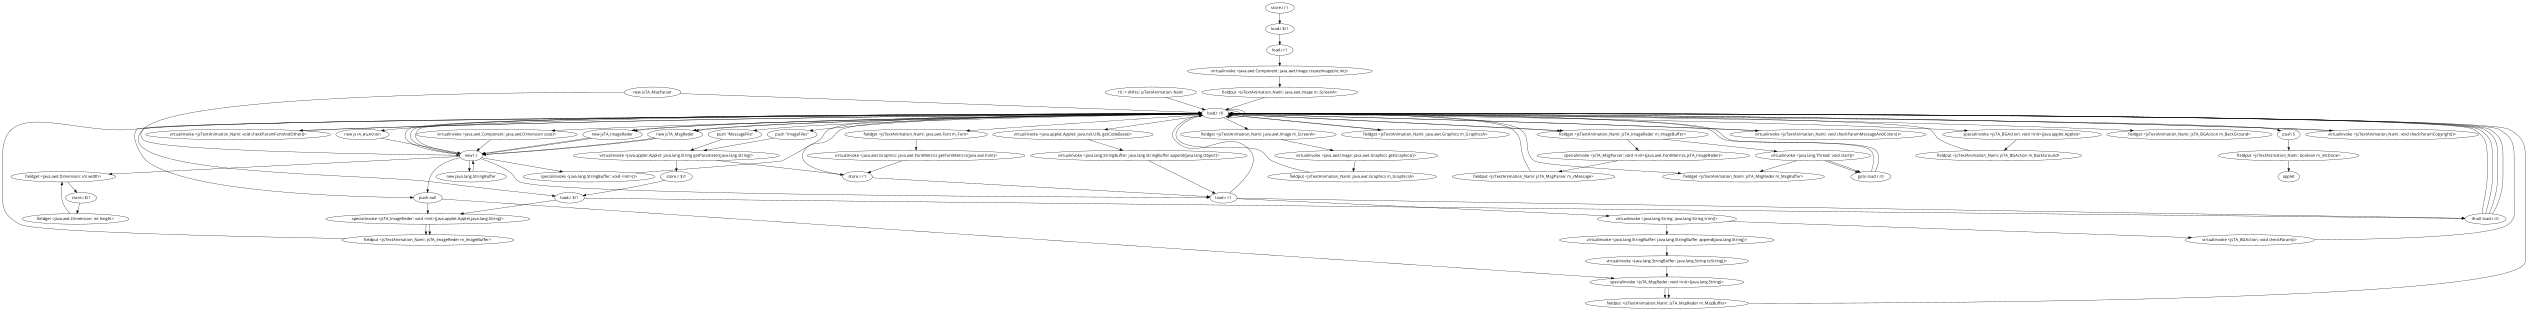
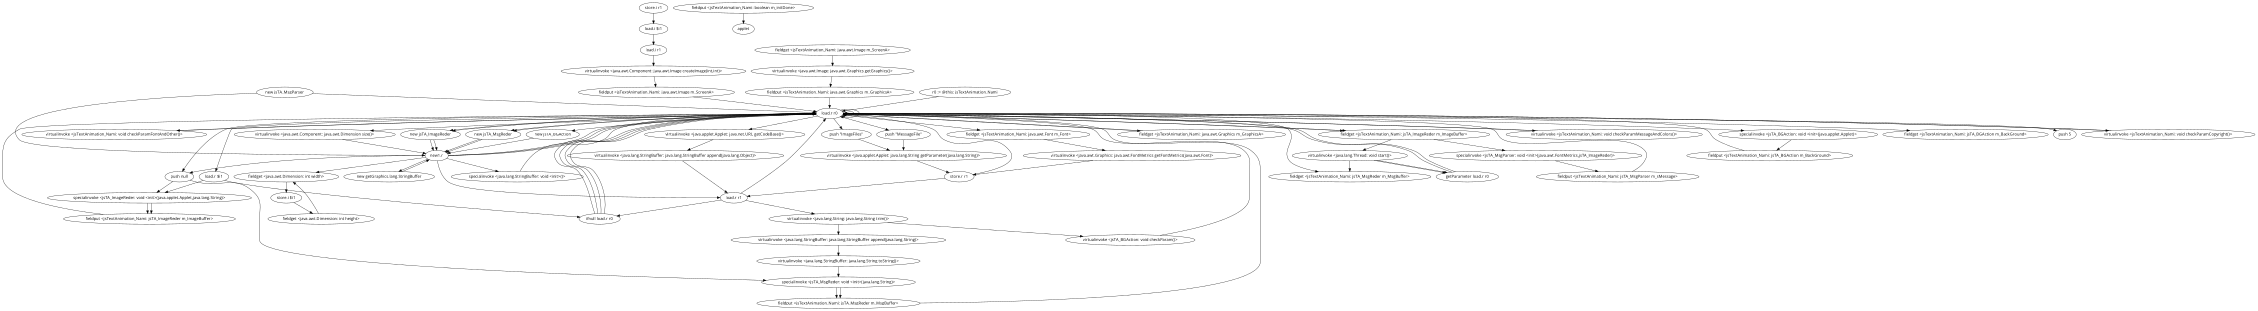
(1234, 123) -> none
(2289, 144) -> none
(471, 177) -> (389, 177)
(676, 177) -> none
(1871, 177) -> (1467, 177)
